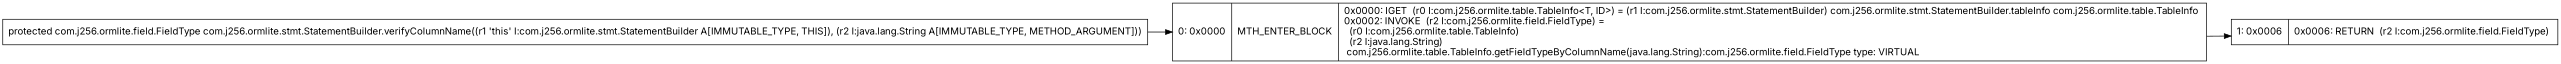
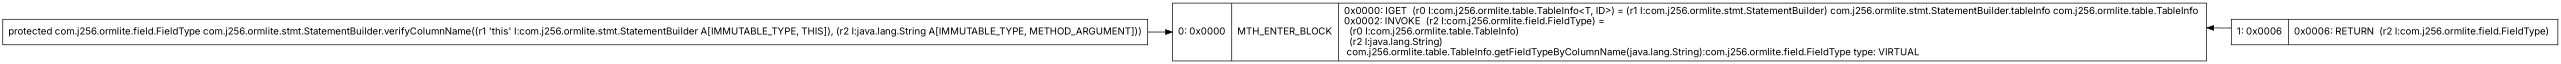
(2215, 36) -> (2222, 28)
